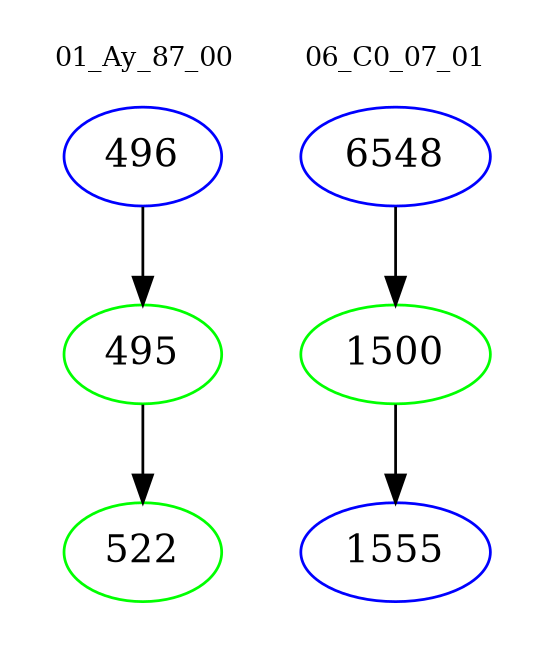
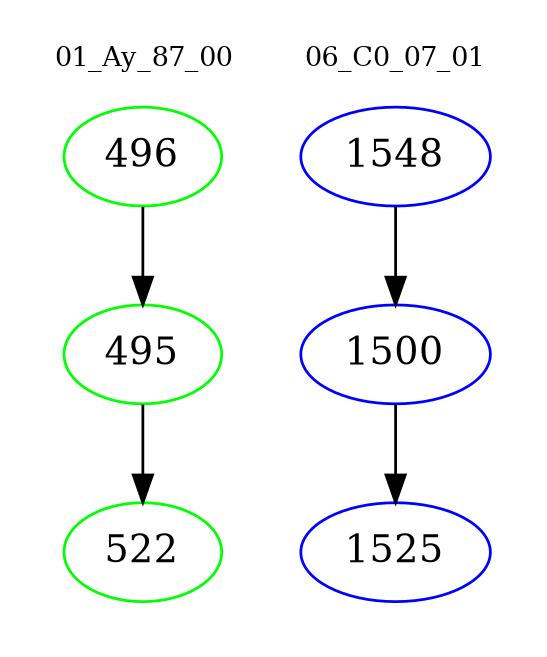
(143, 157) -> (143, 157)
(396, 157) -> (396, 157)
(396, 354) -> (396, 354)
(396, 552) -> (396, 552)
